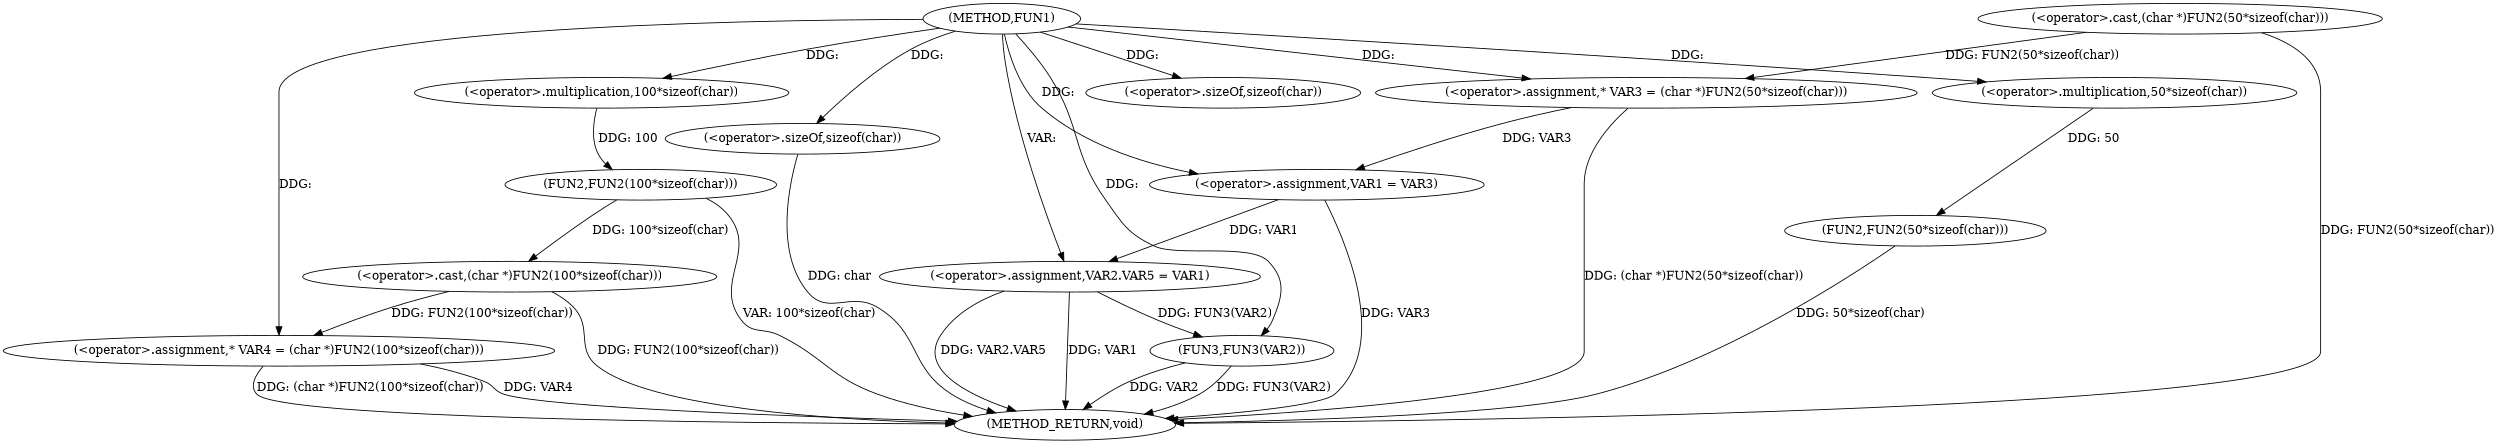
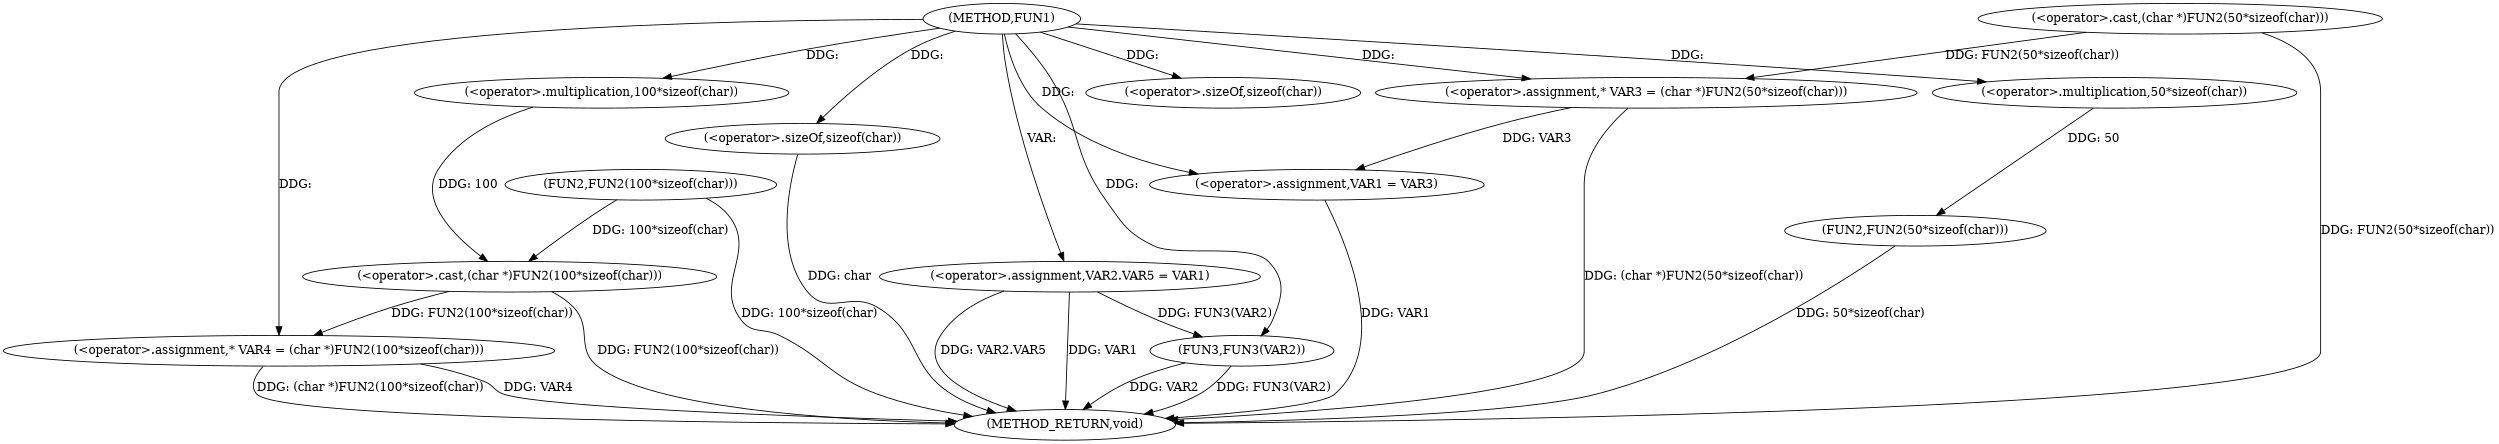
(594, 138) -> (441, 165)
(1198, 229) -> none
(809, 314) -> (809, 314)
(1396, 314) -> (1396, 314)
